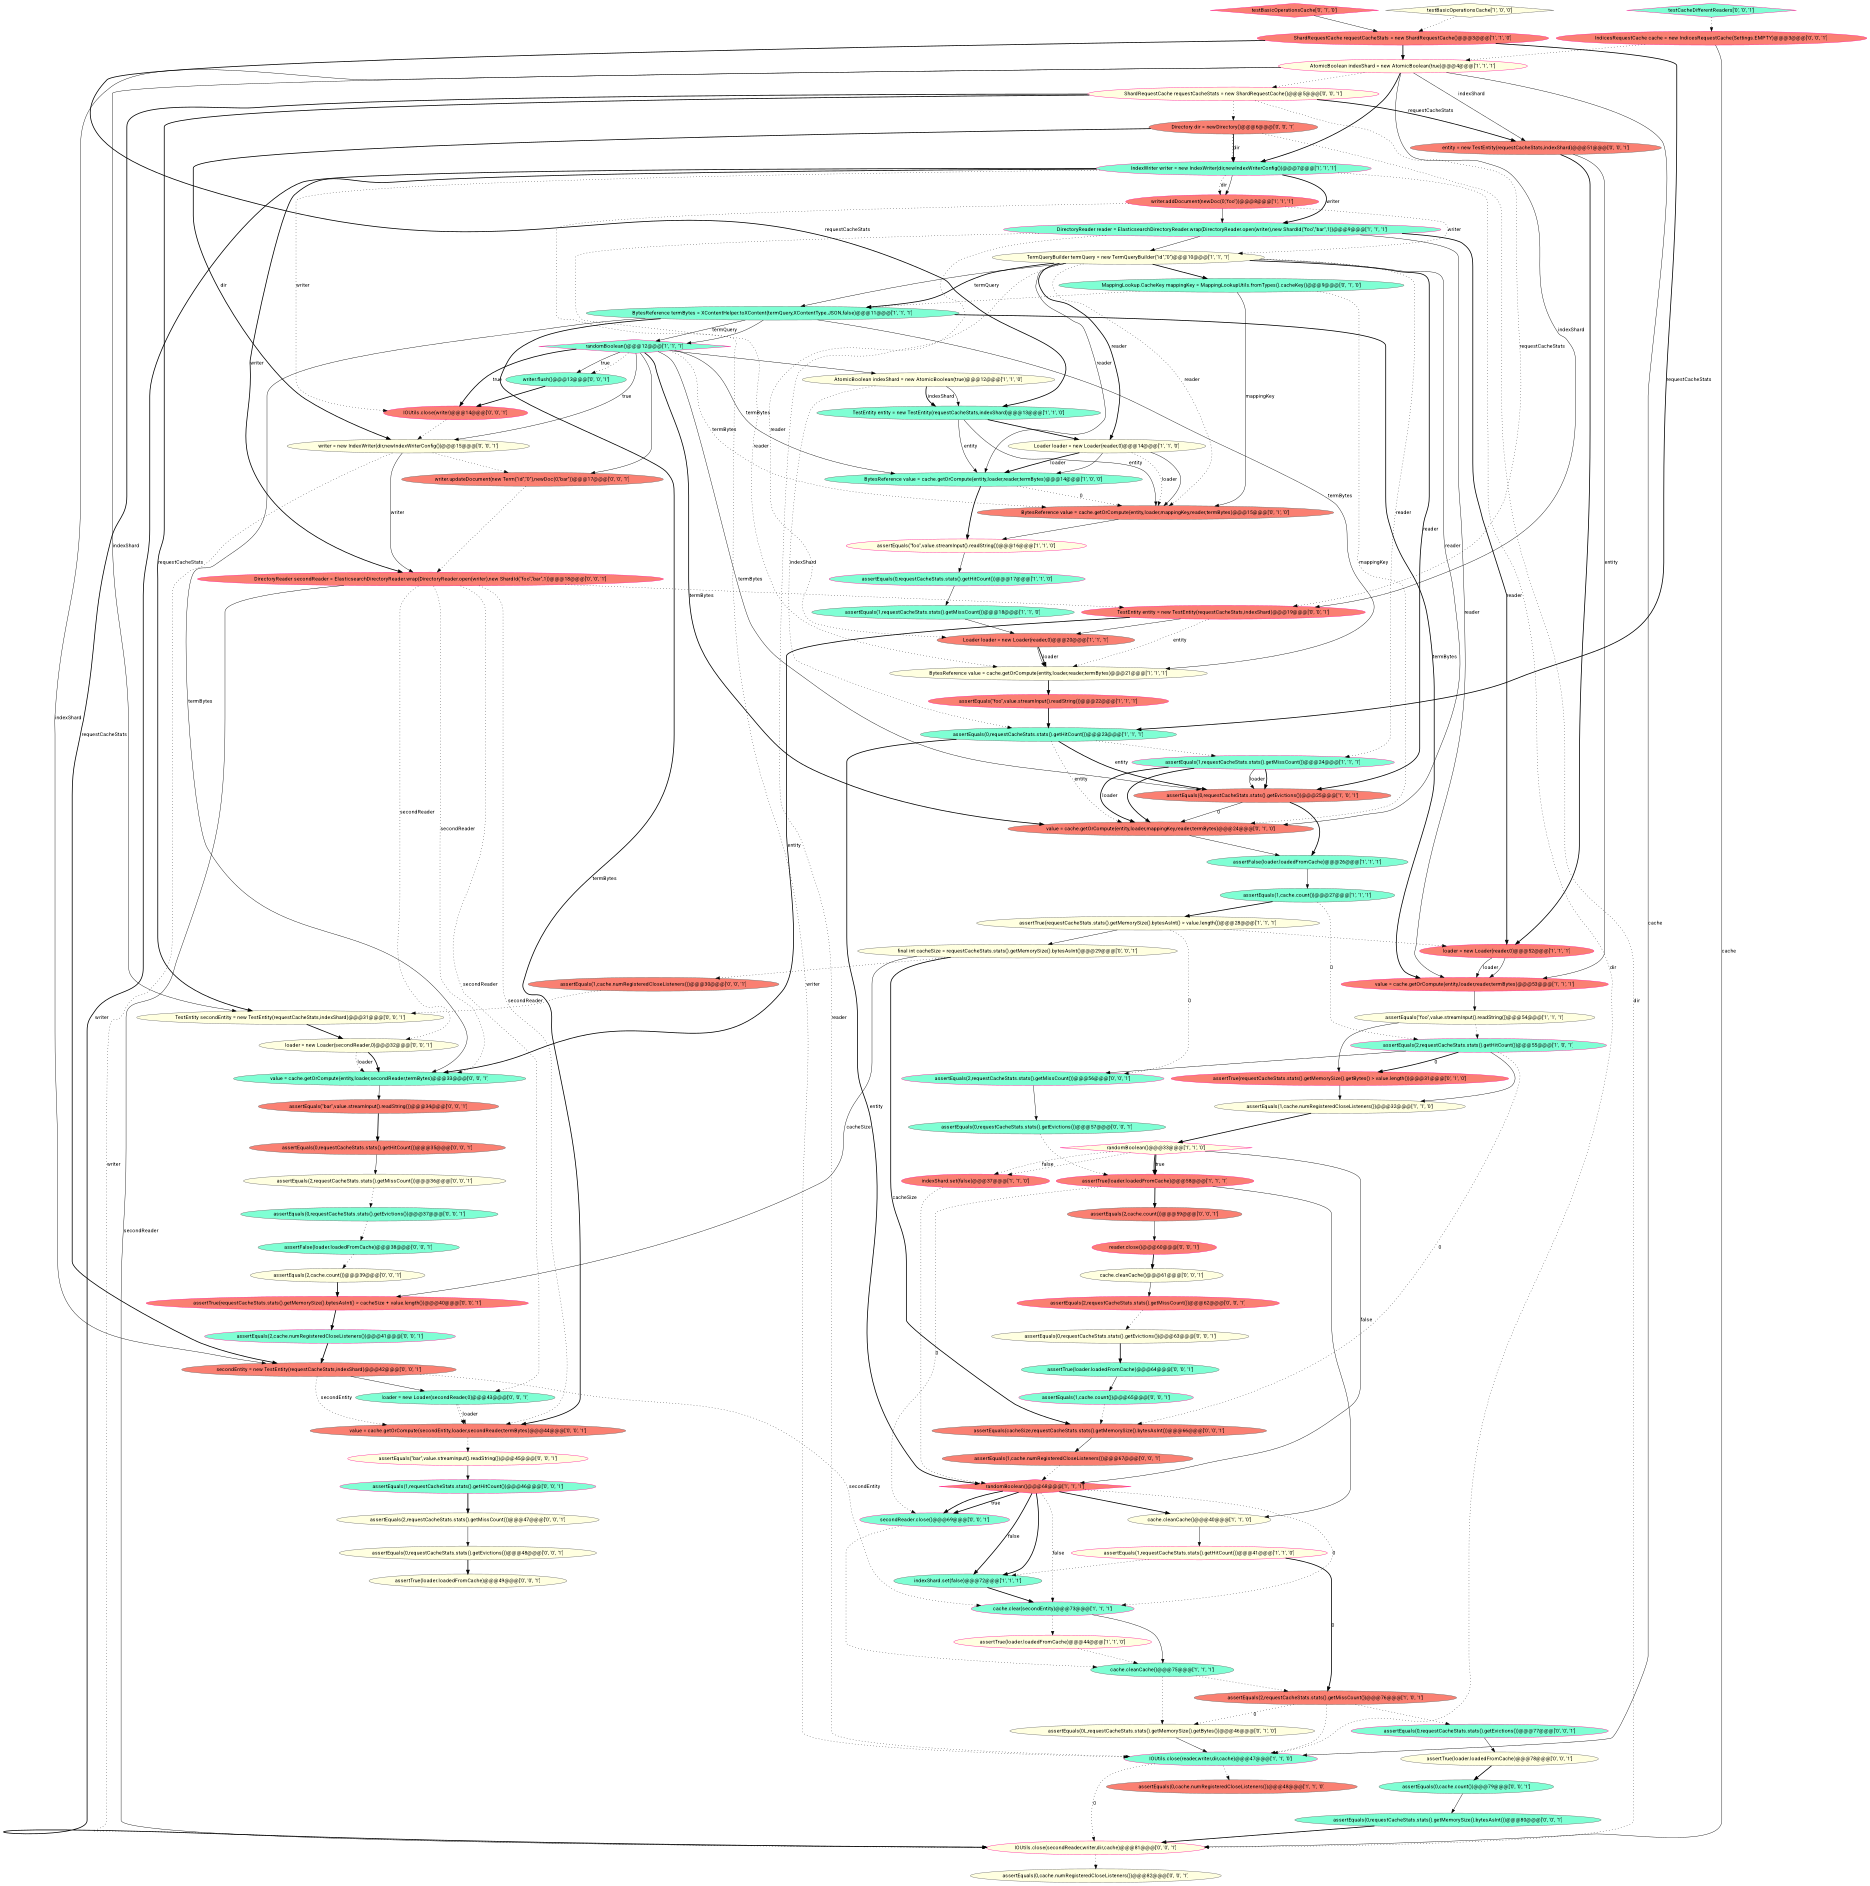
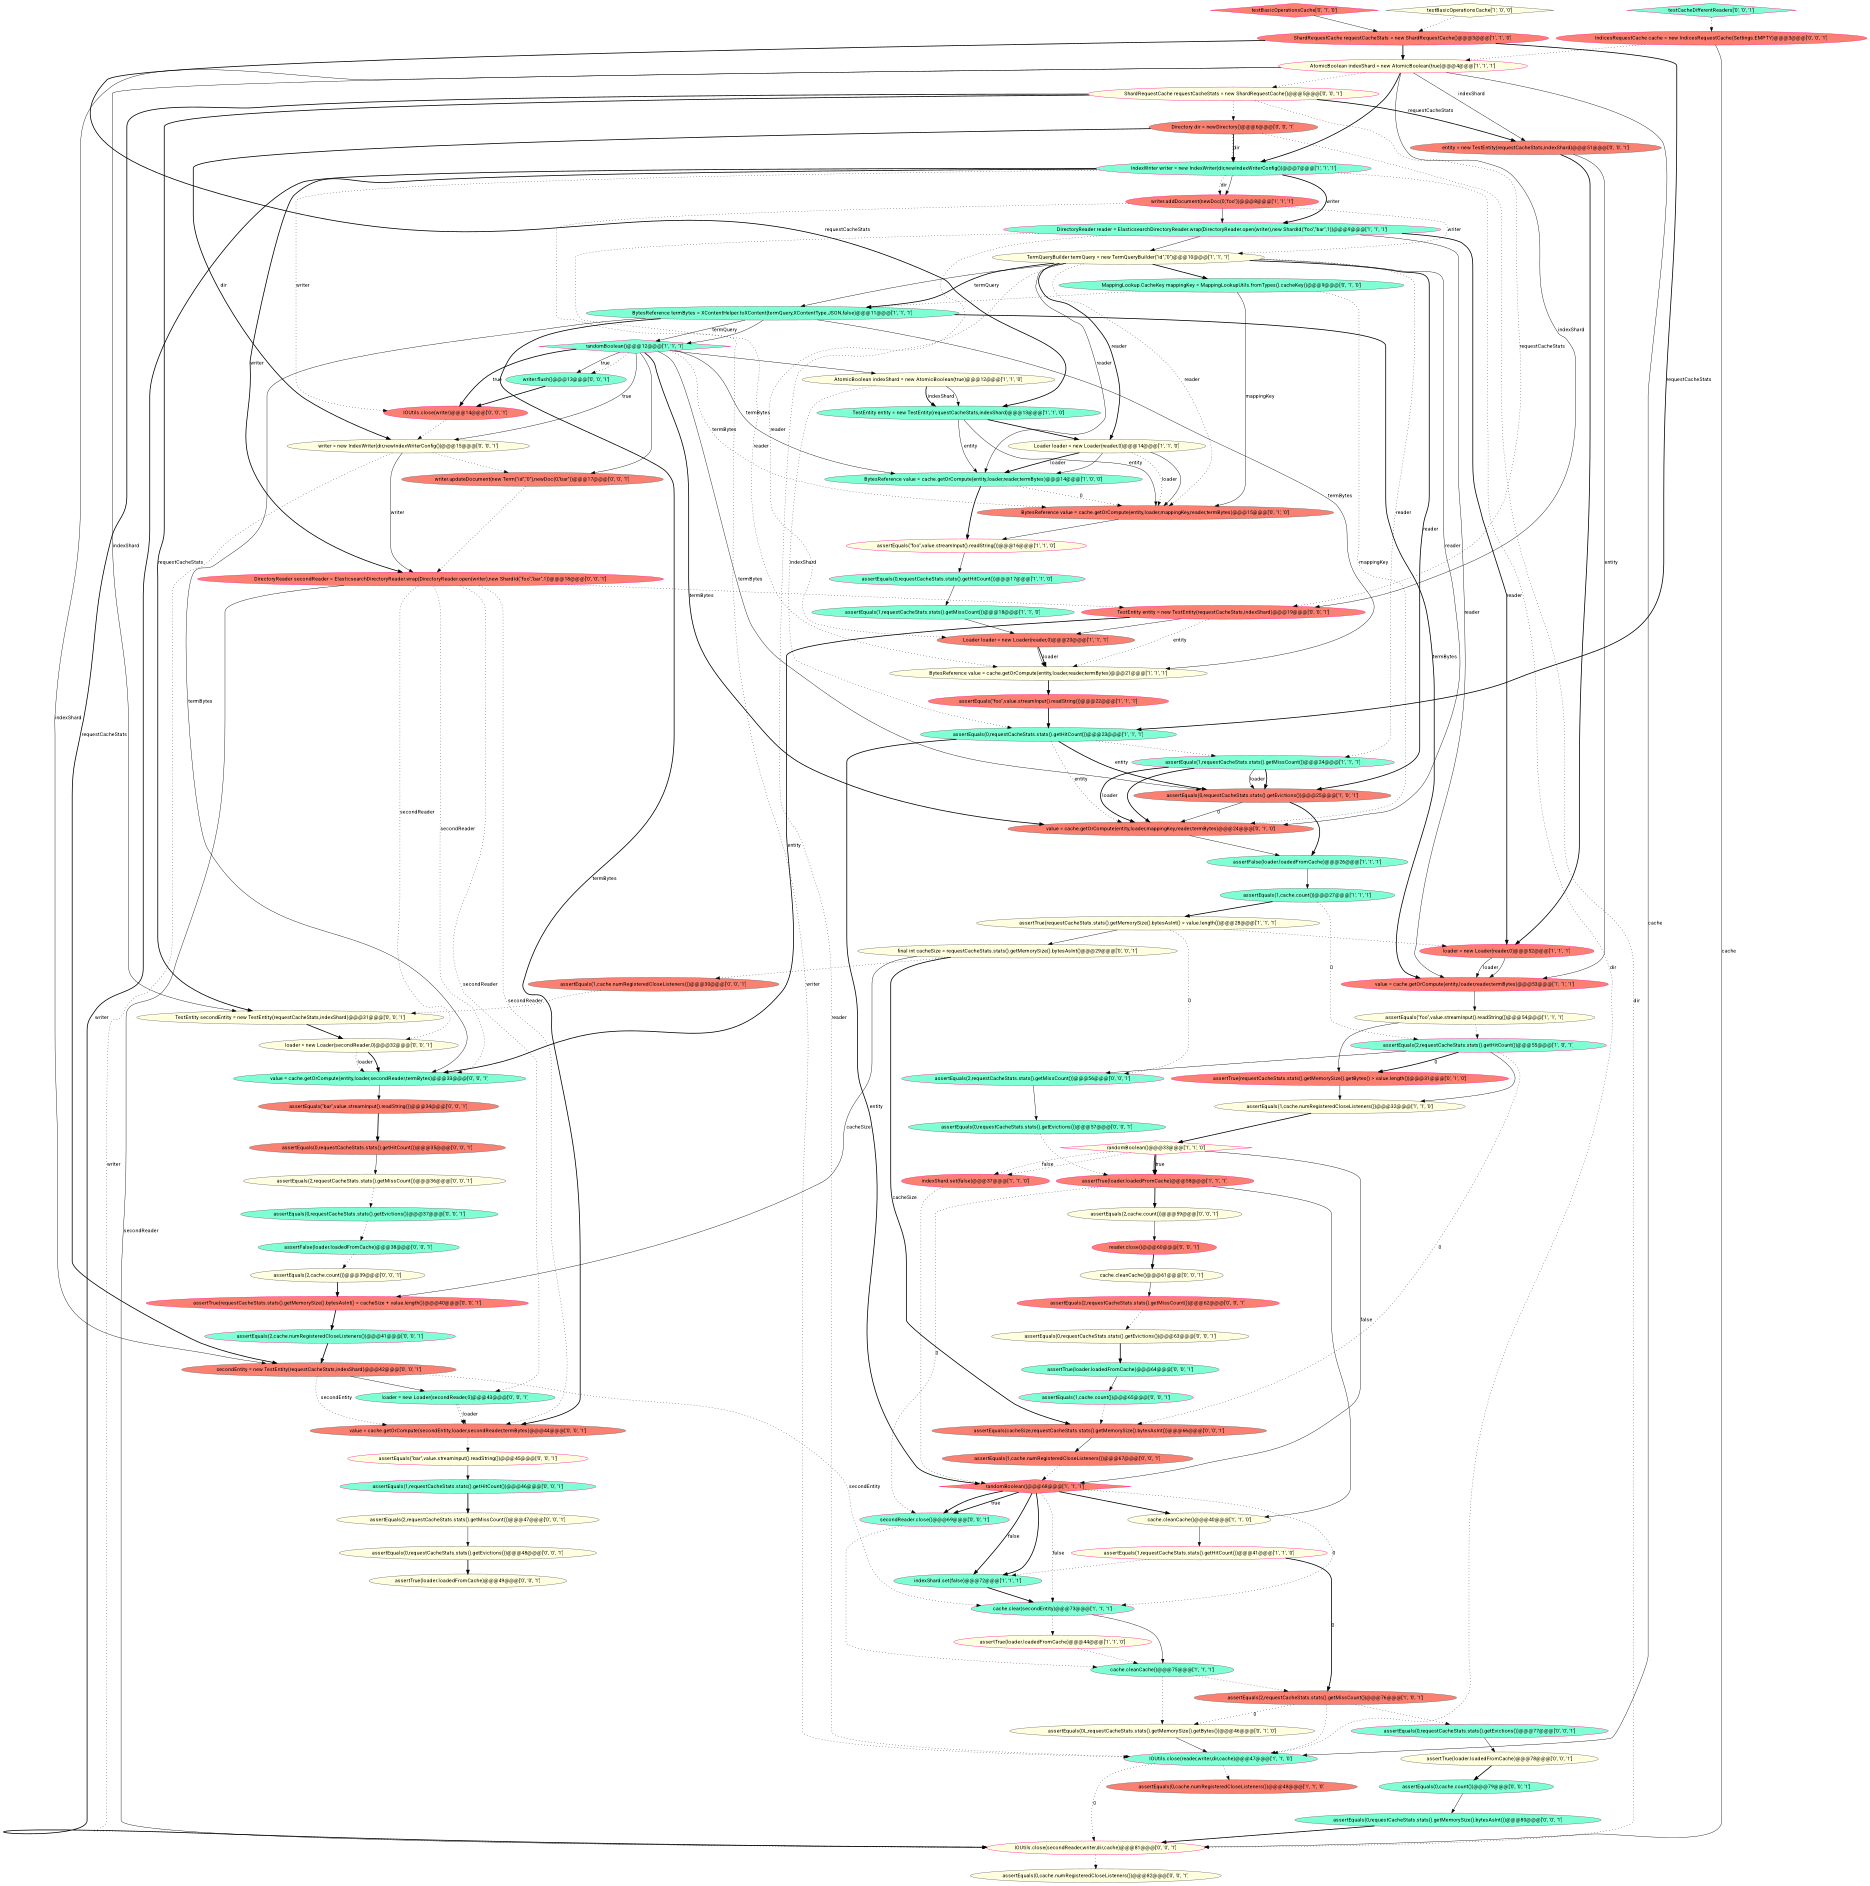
(1155, 1214) -> (1155, 1214)
